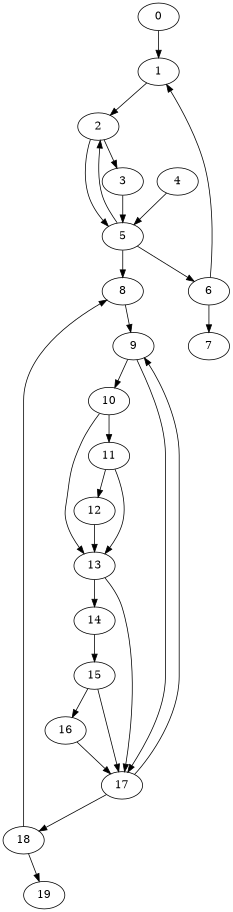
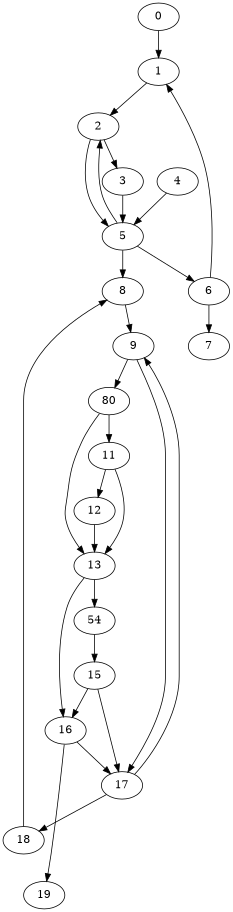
(109, 401) -> (109, 401)
(95, 621) -> (95, 621)
(132, 668) -> (61, 641)
(32, 864) -> (57, 809)
